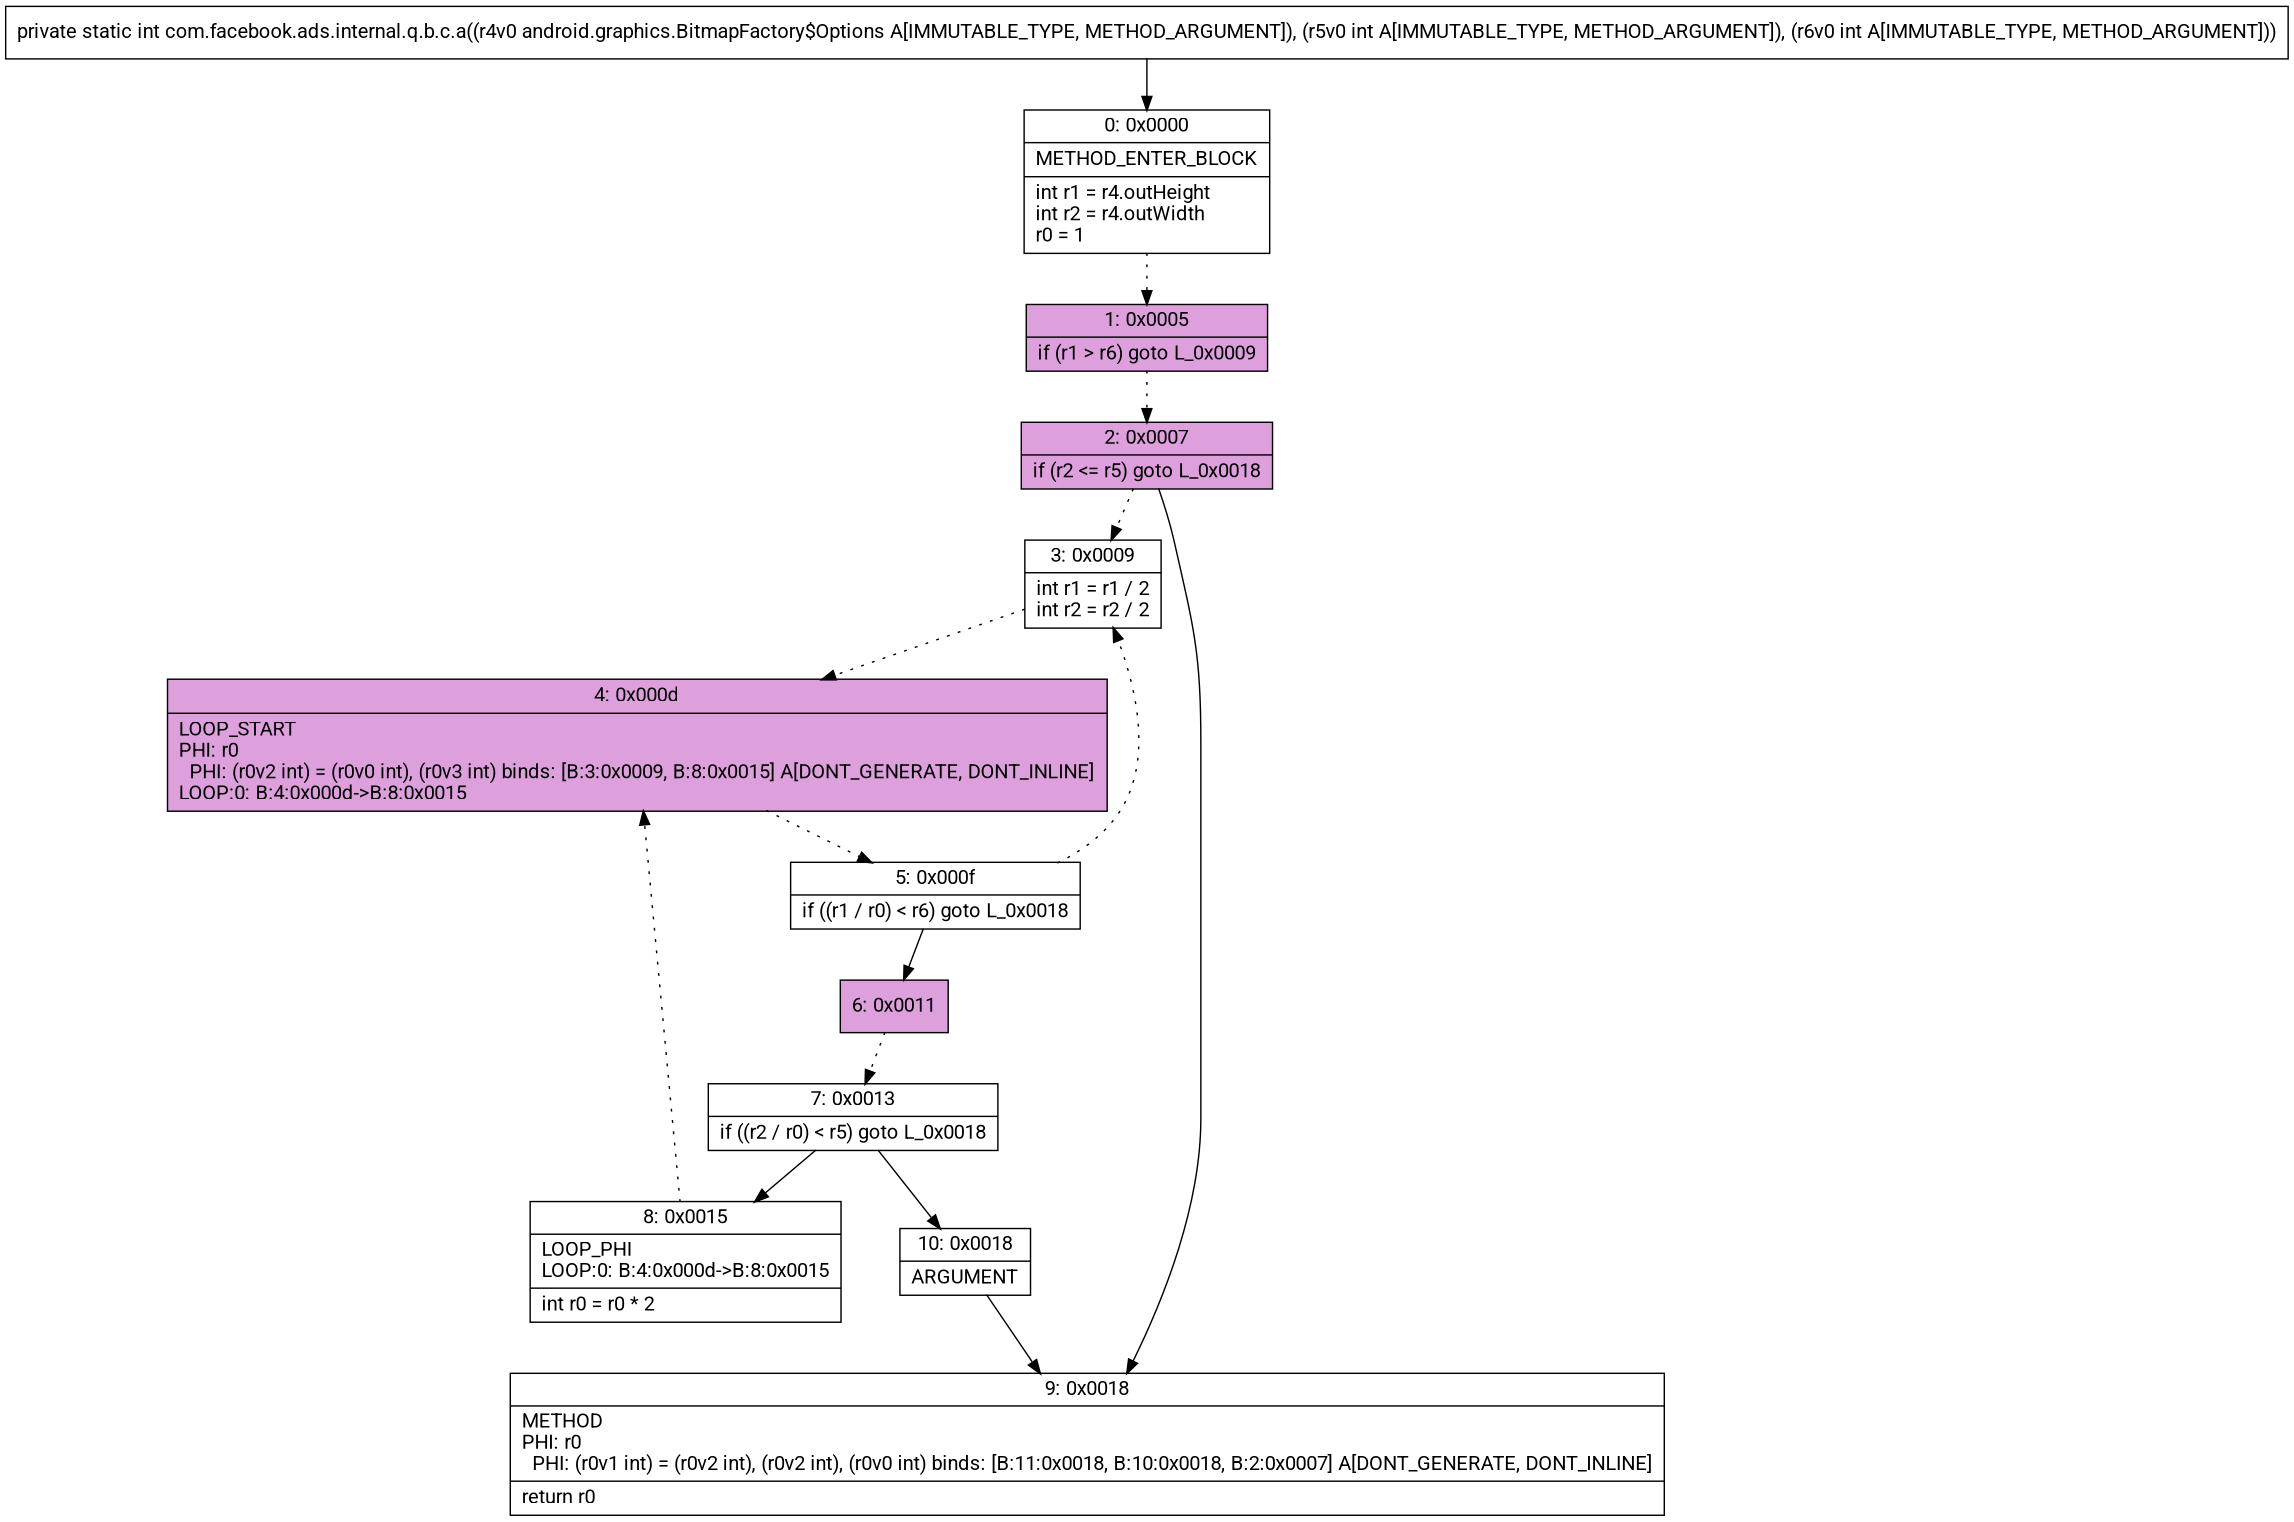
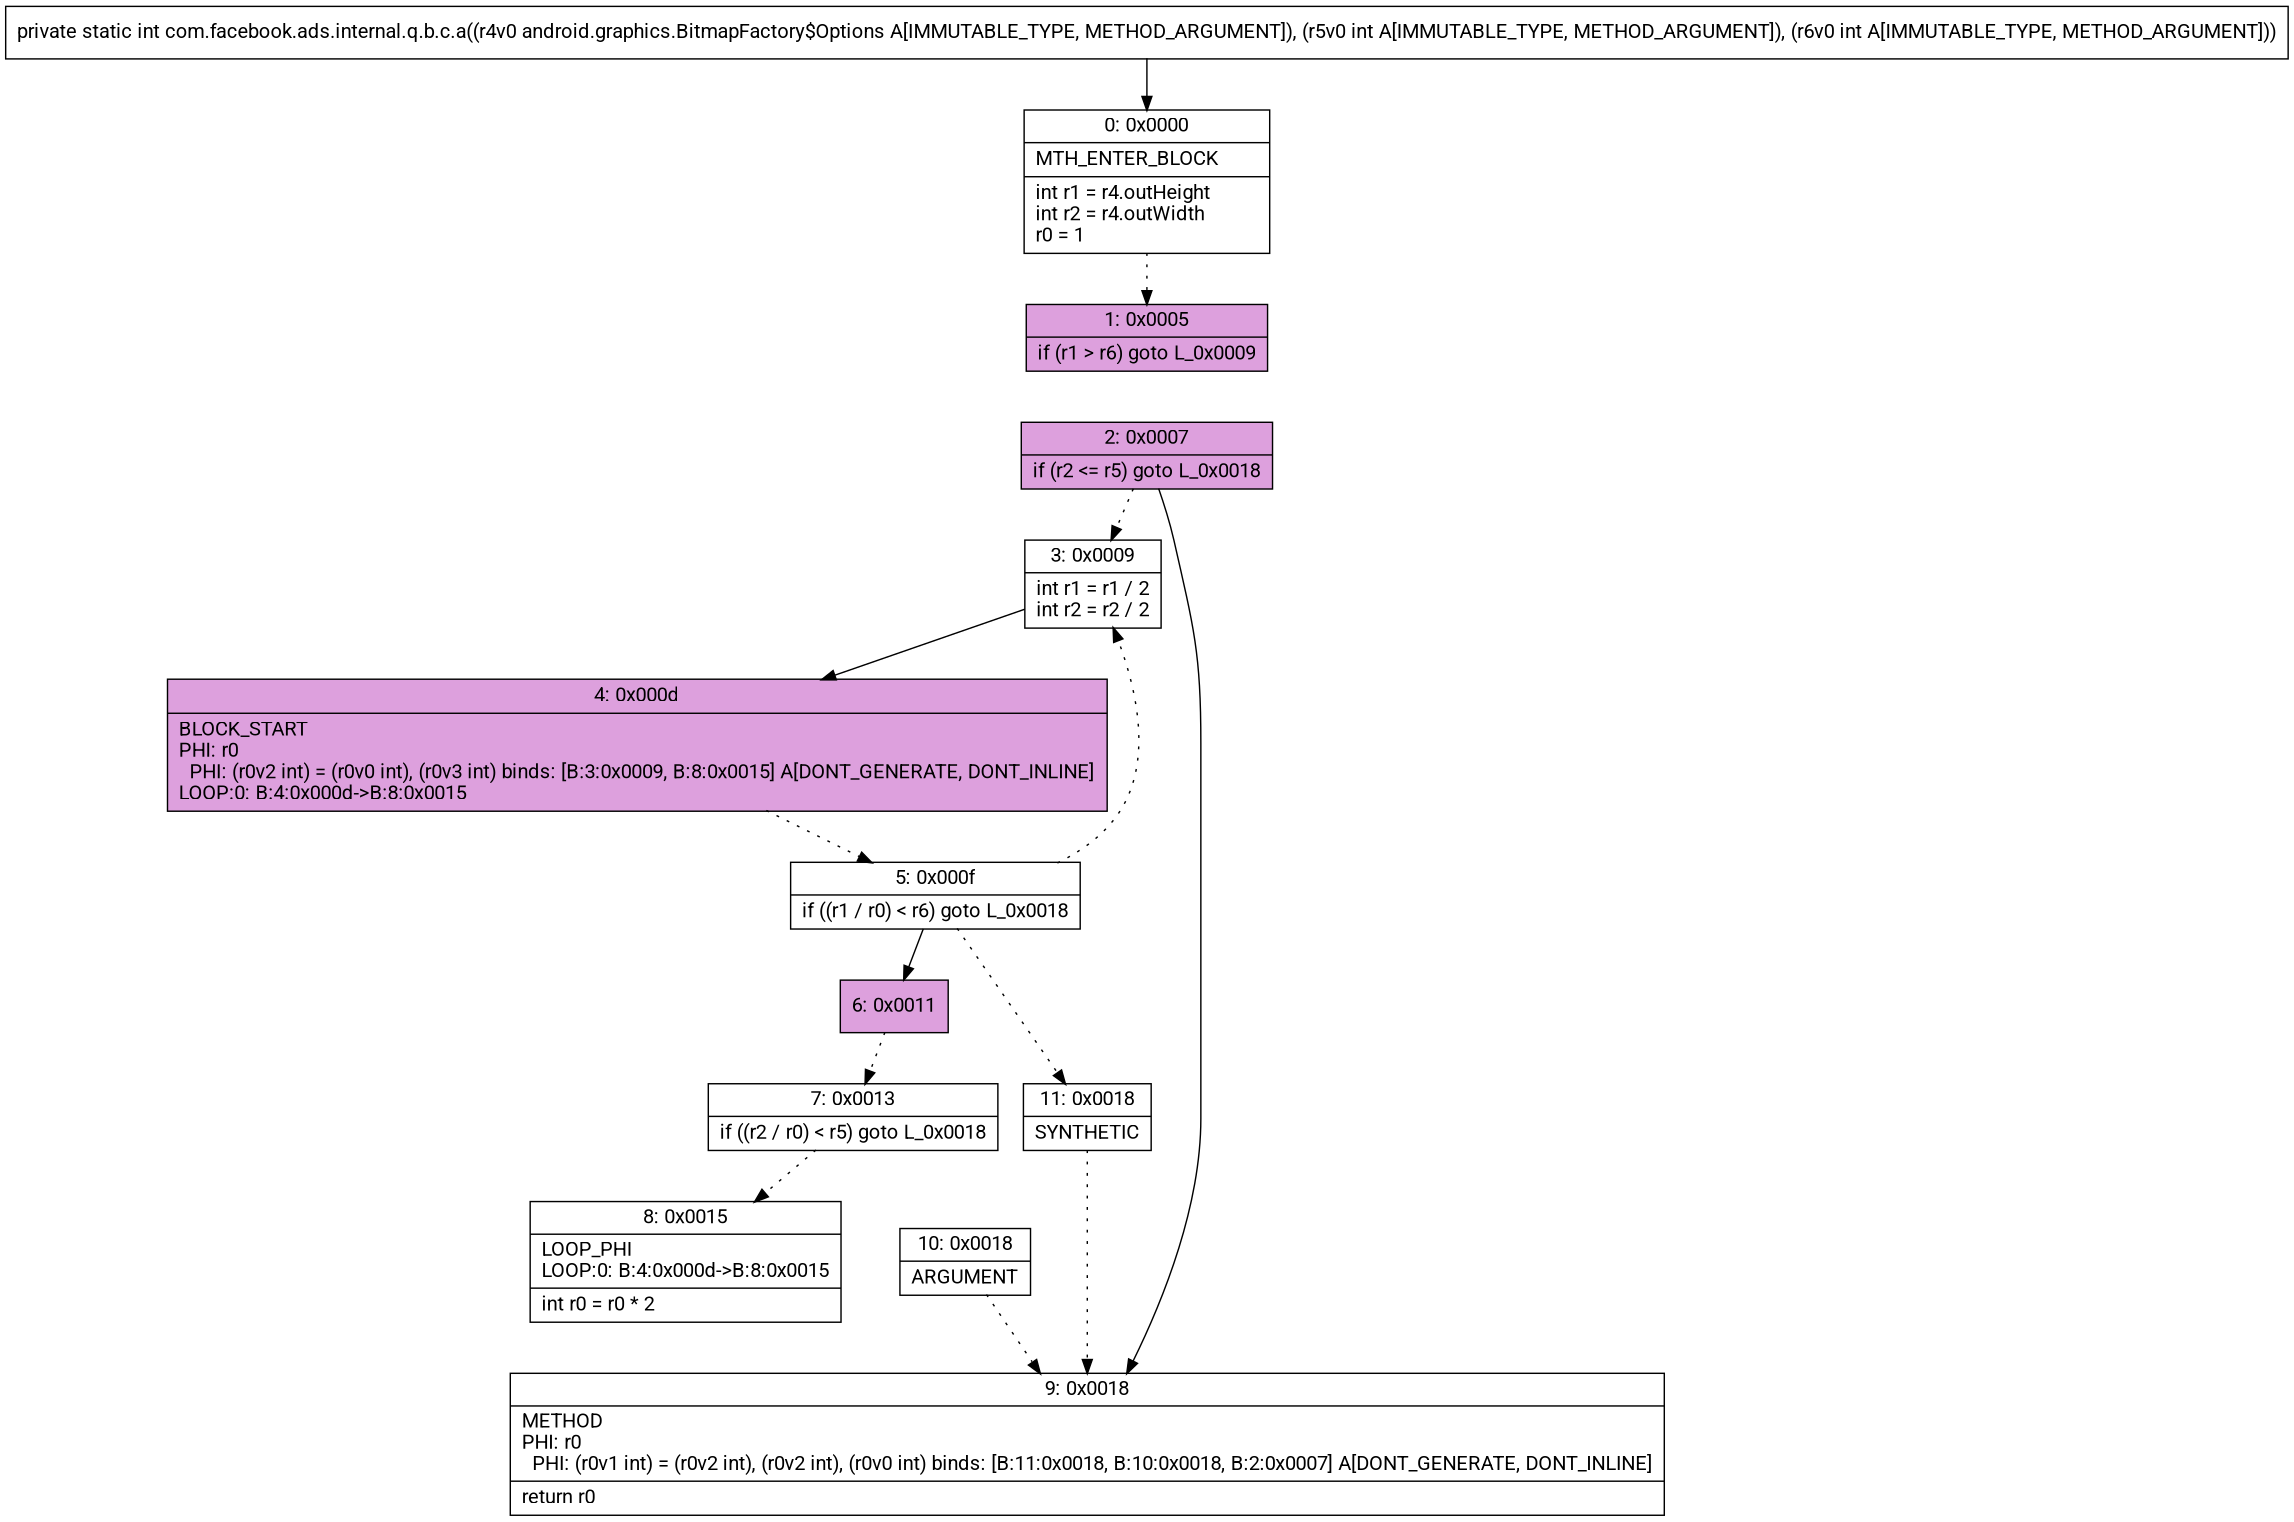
(1147, 159) -> (1128, 159)
(1147, 390) -> none
(930, 642) -> (930, 642)
(238, 730) -> (243, 730)
(662, 1014) -> none
none -> (1087, 1117)
(791, 1171) -> (791, 1171)
(905, 1184) -> none
(1009, 1328) -> (1009, 1328)
